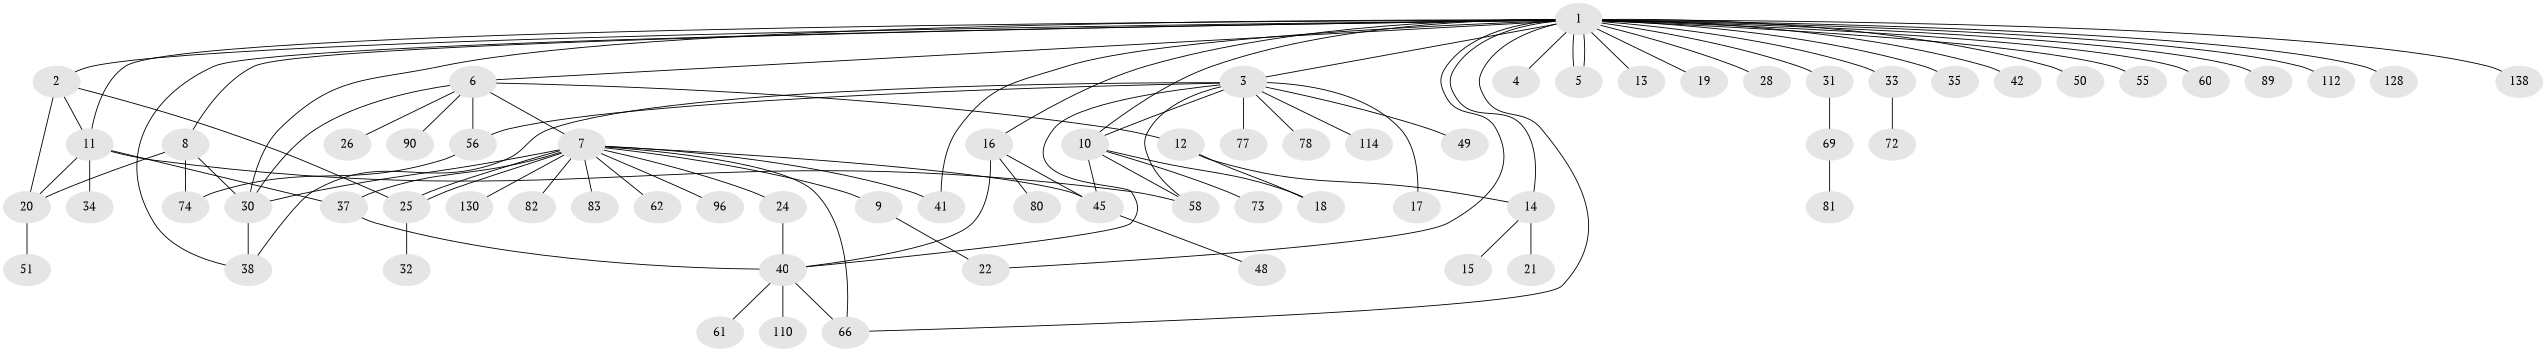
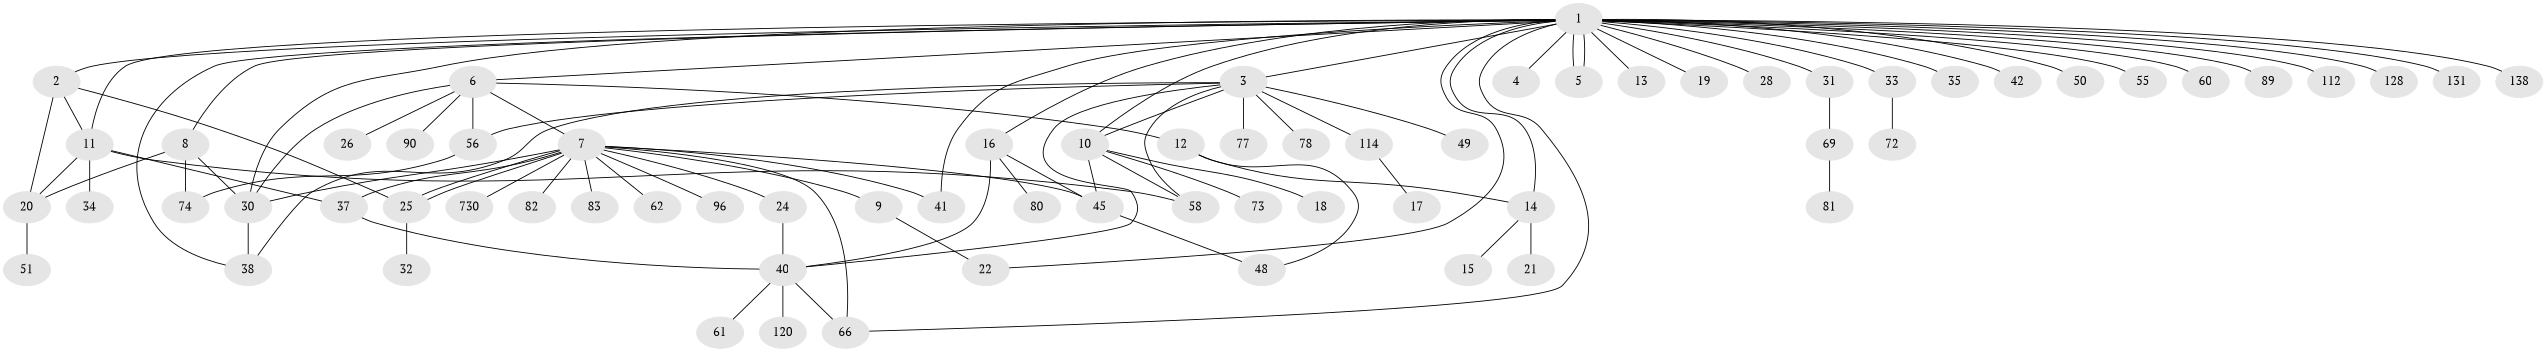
none -> (2457, 82)
(1369, 106) -> (1393, 176)
(1251, 176) -> (1335, 175)
(469, 207) -> (469, 207)
(783, 333) -> (783, 333)
